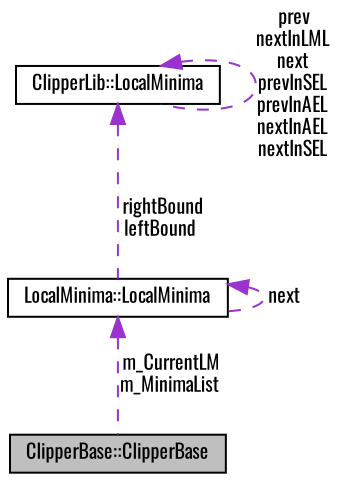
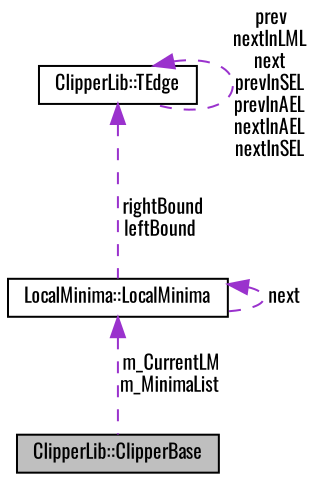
(118, 85) -> (118, 85)
(118, 454) -> (118, 454)
